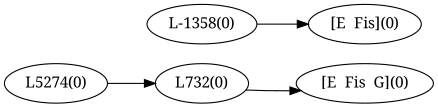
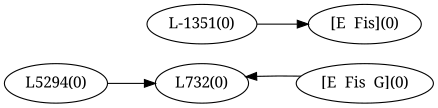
(202, 24) -> (202, 24)
(56, 83) -> (56, 83)
(268, 91) -> (279, 76)
